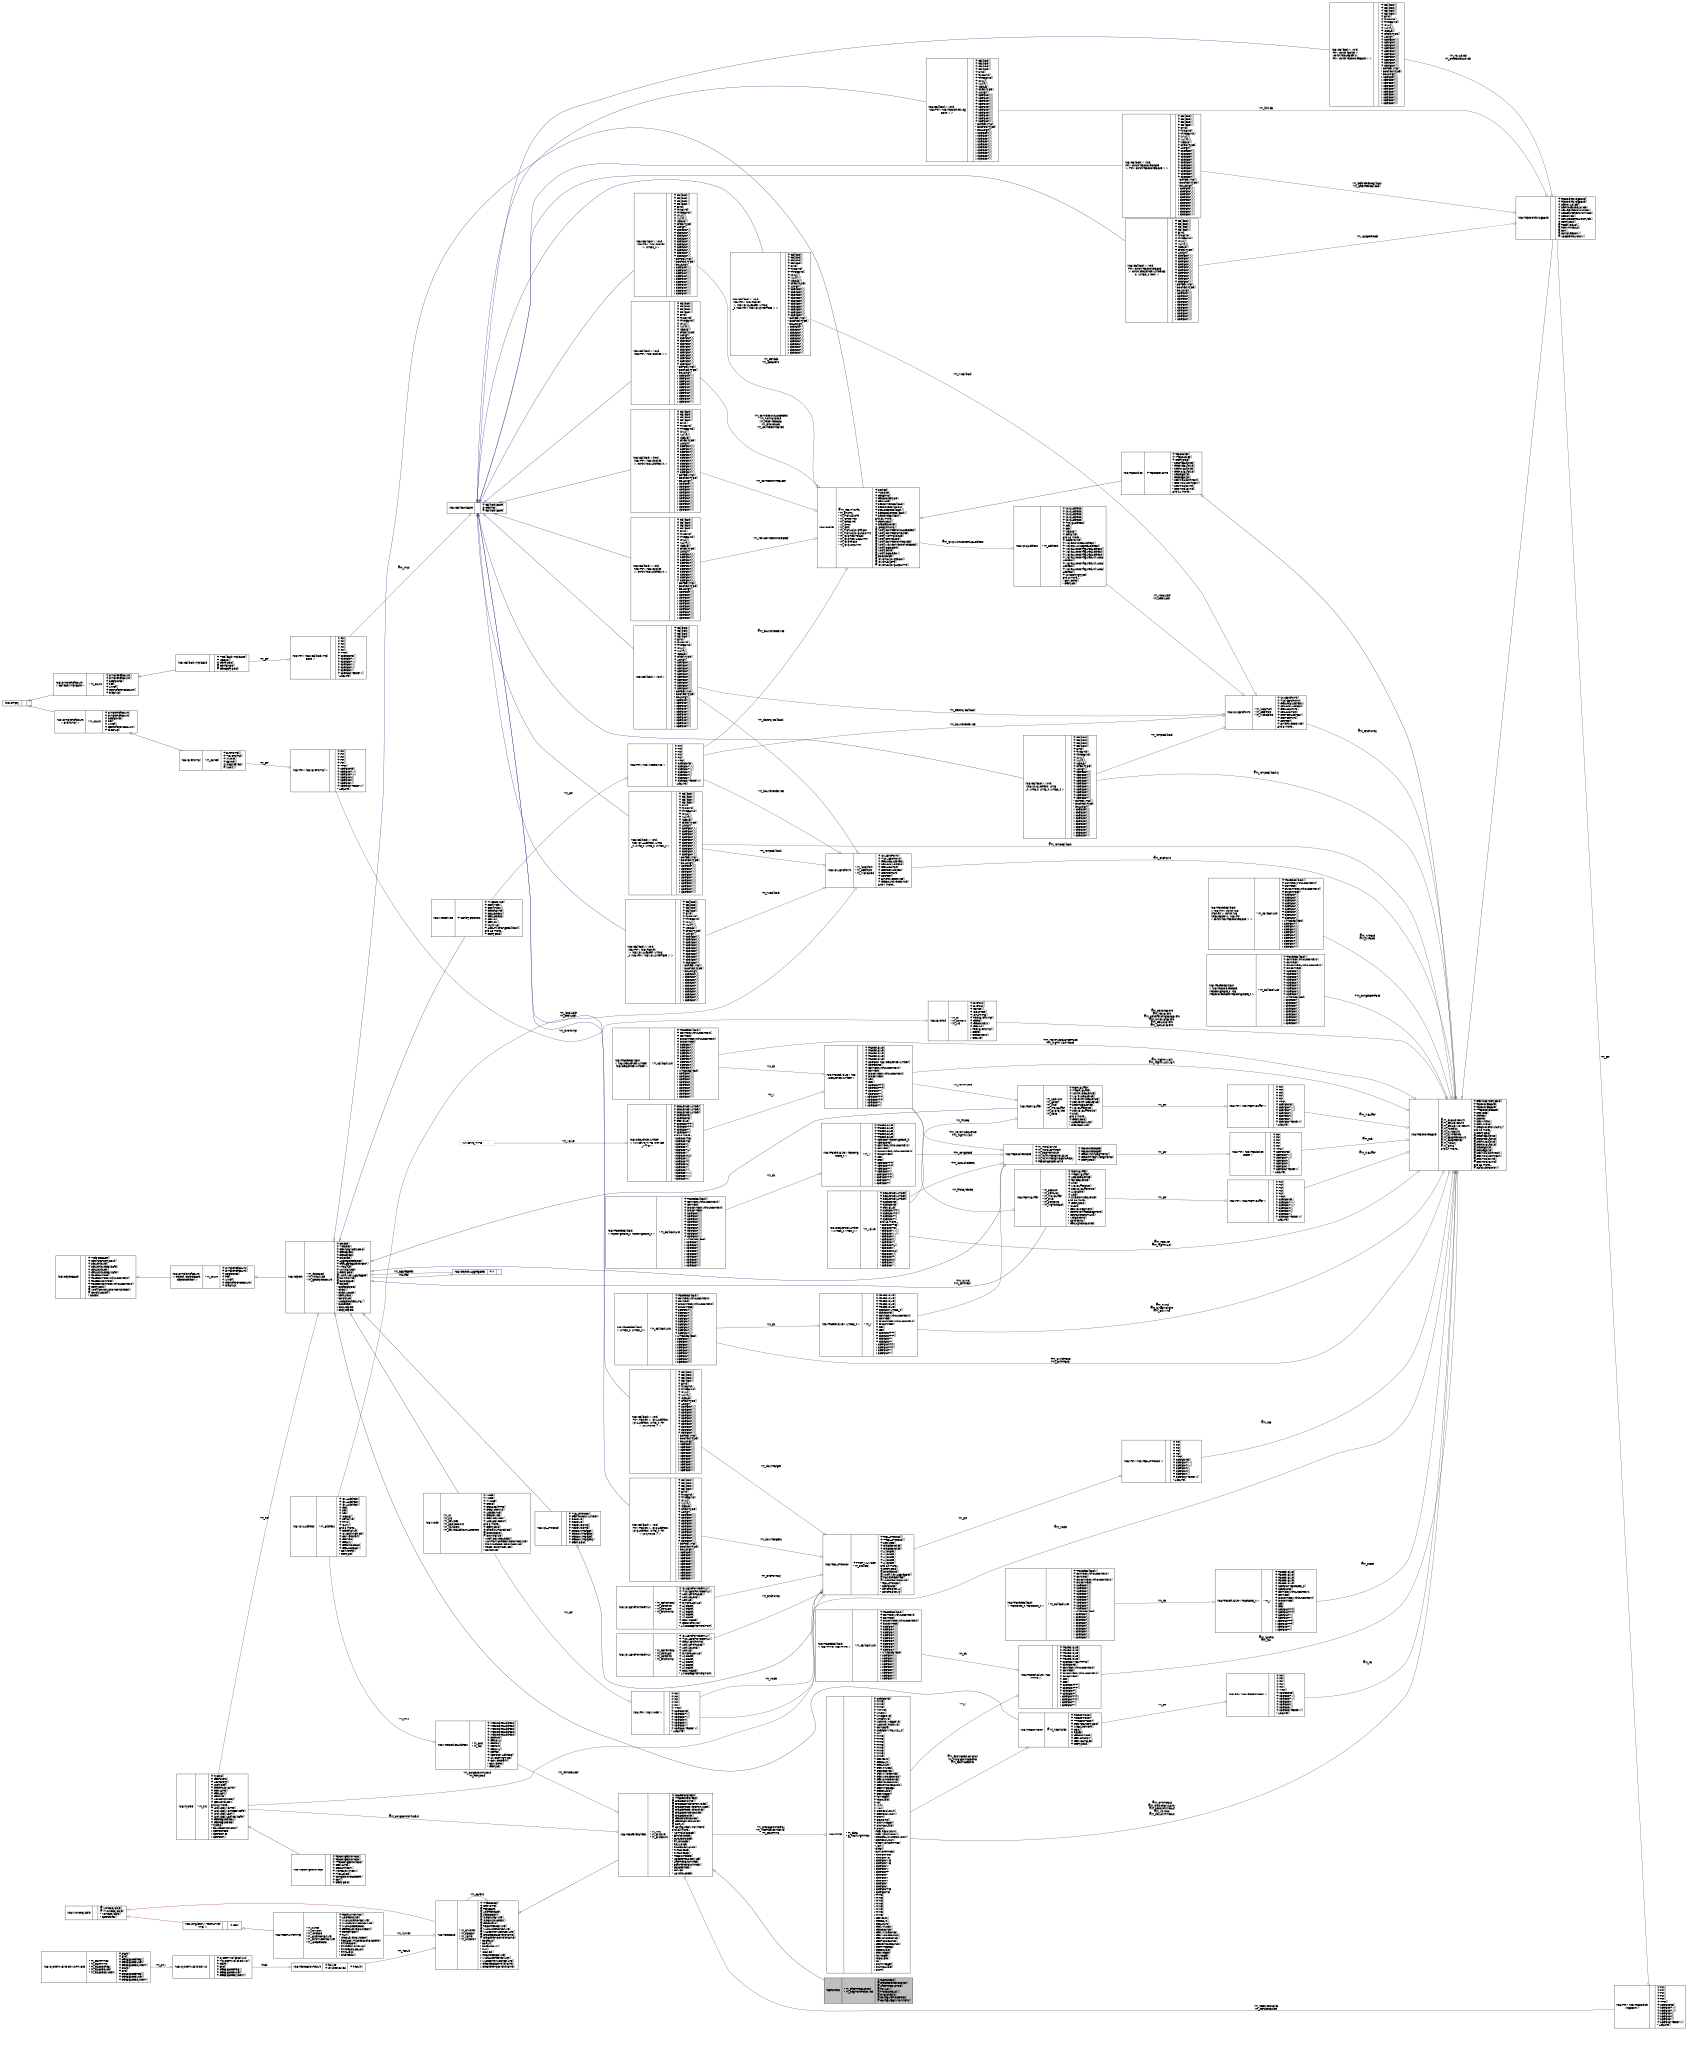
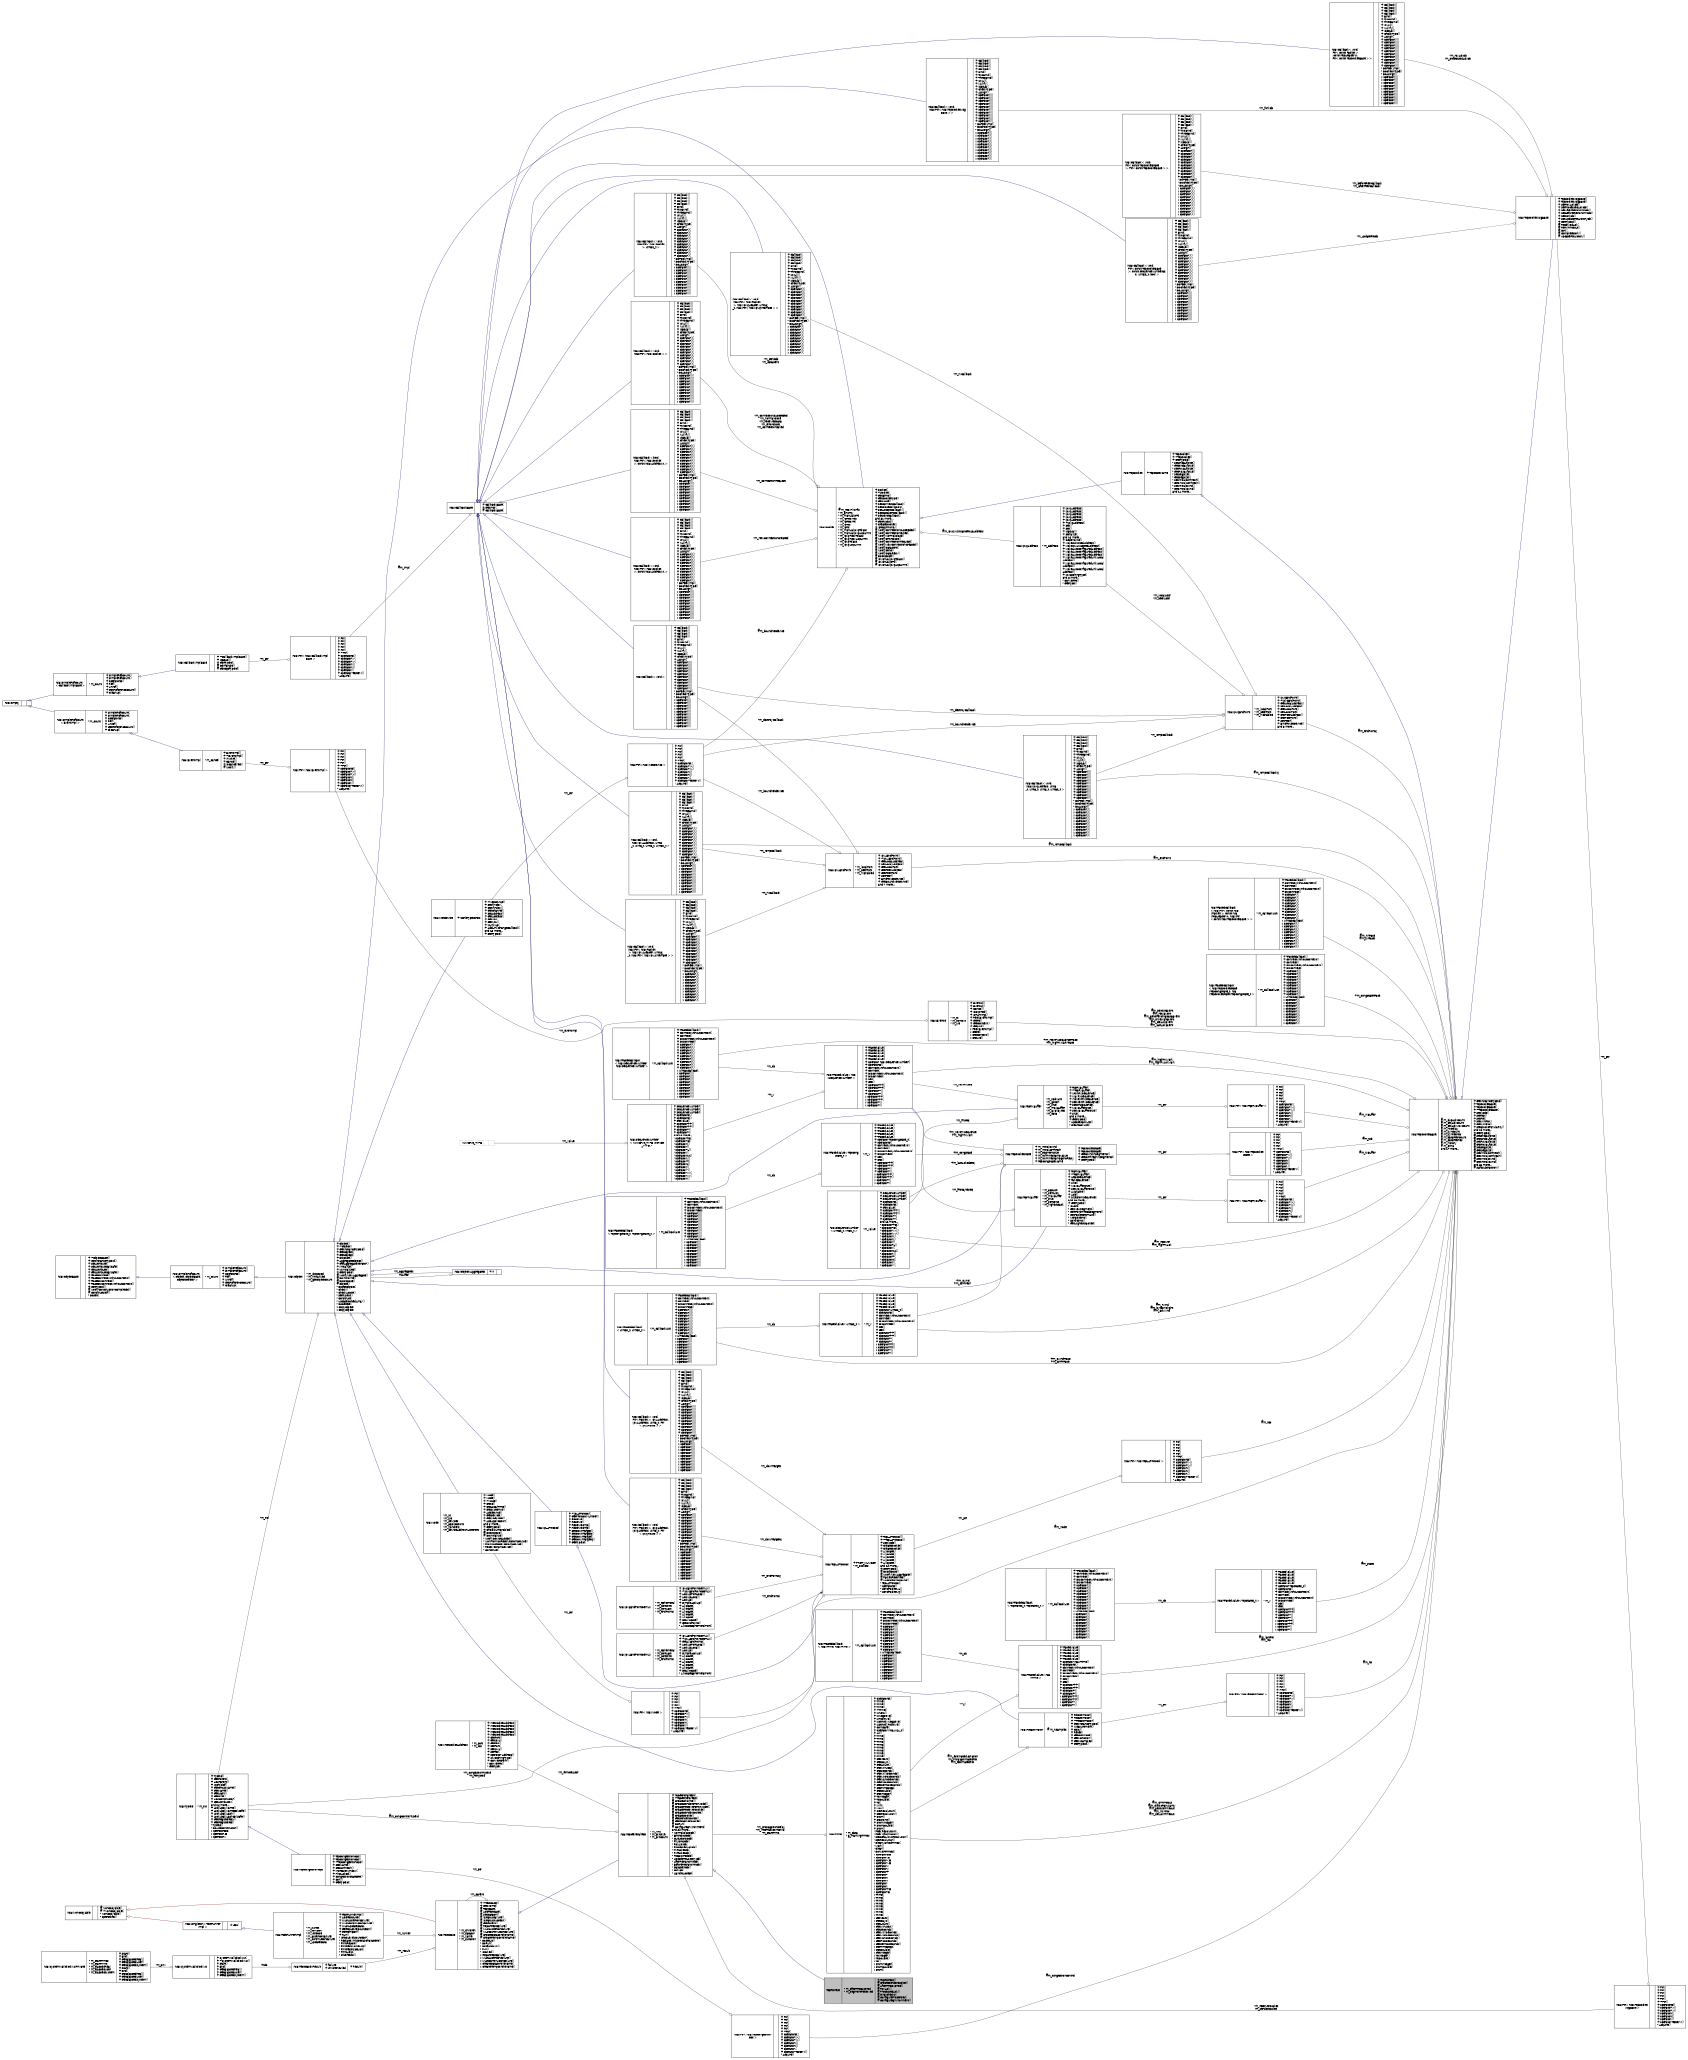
(965, 547) -> (968, 537)
(328, 1527) -> none
(800, 1683) -> none
none -> (771, 2036)
